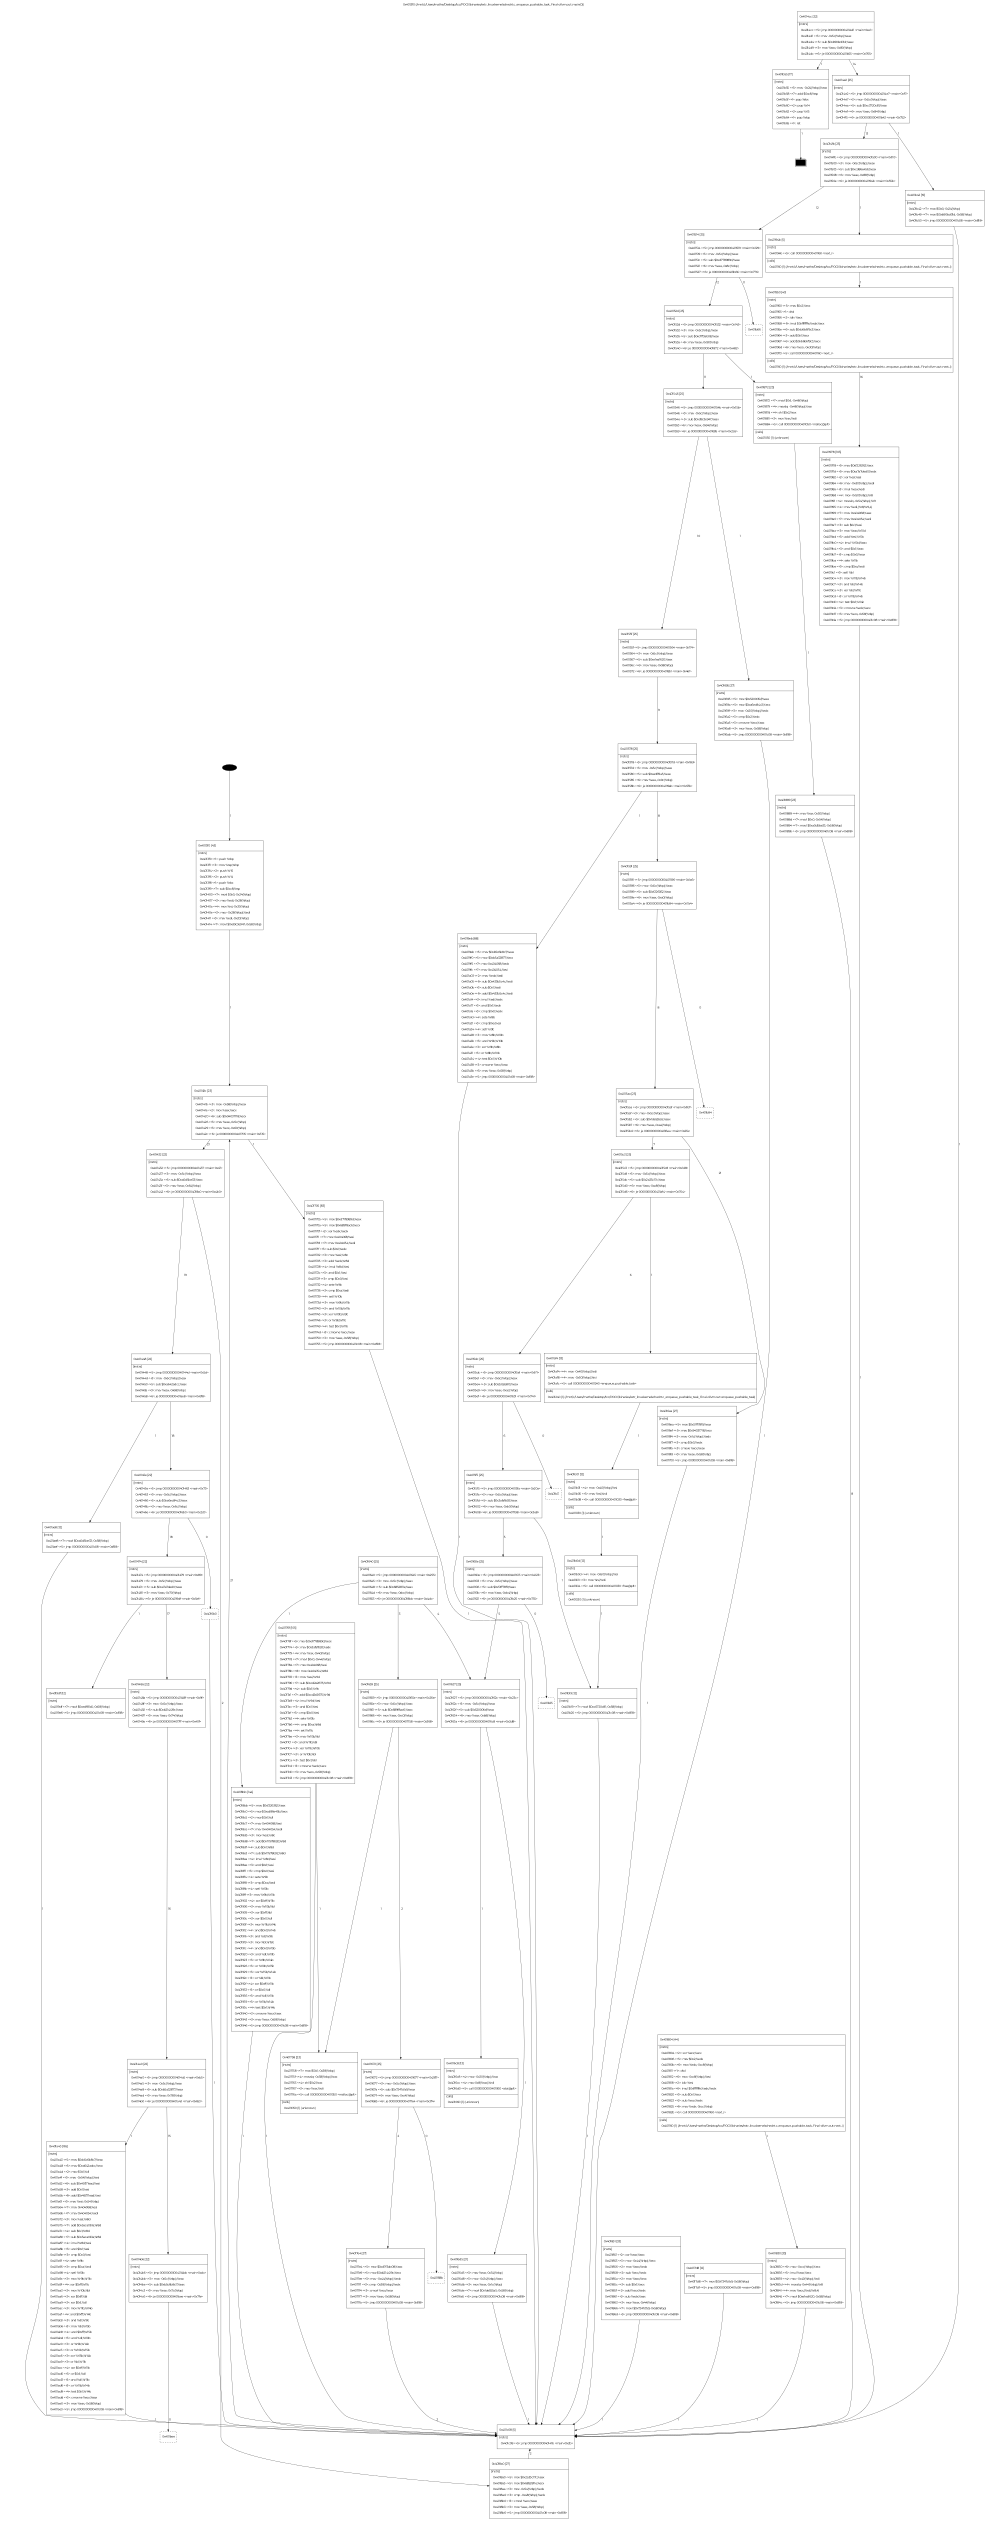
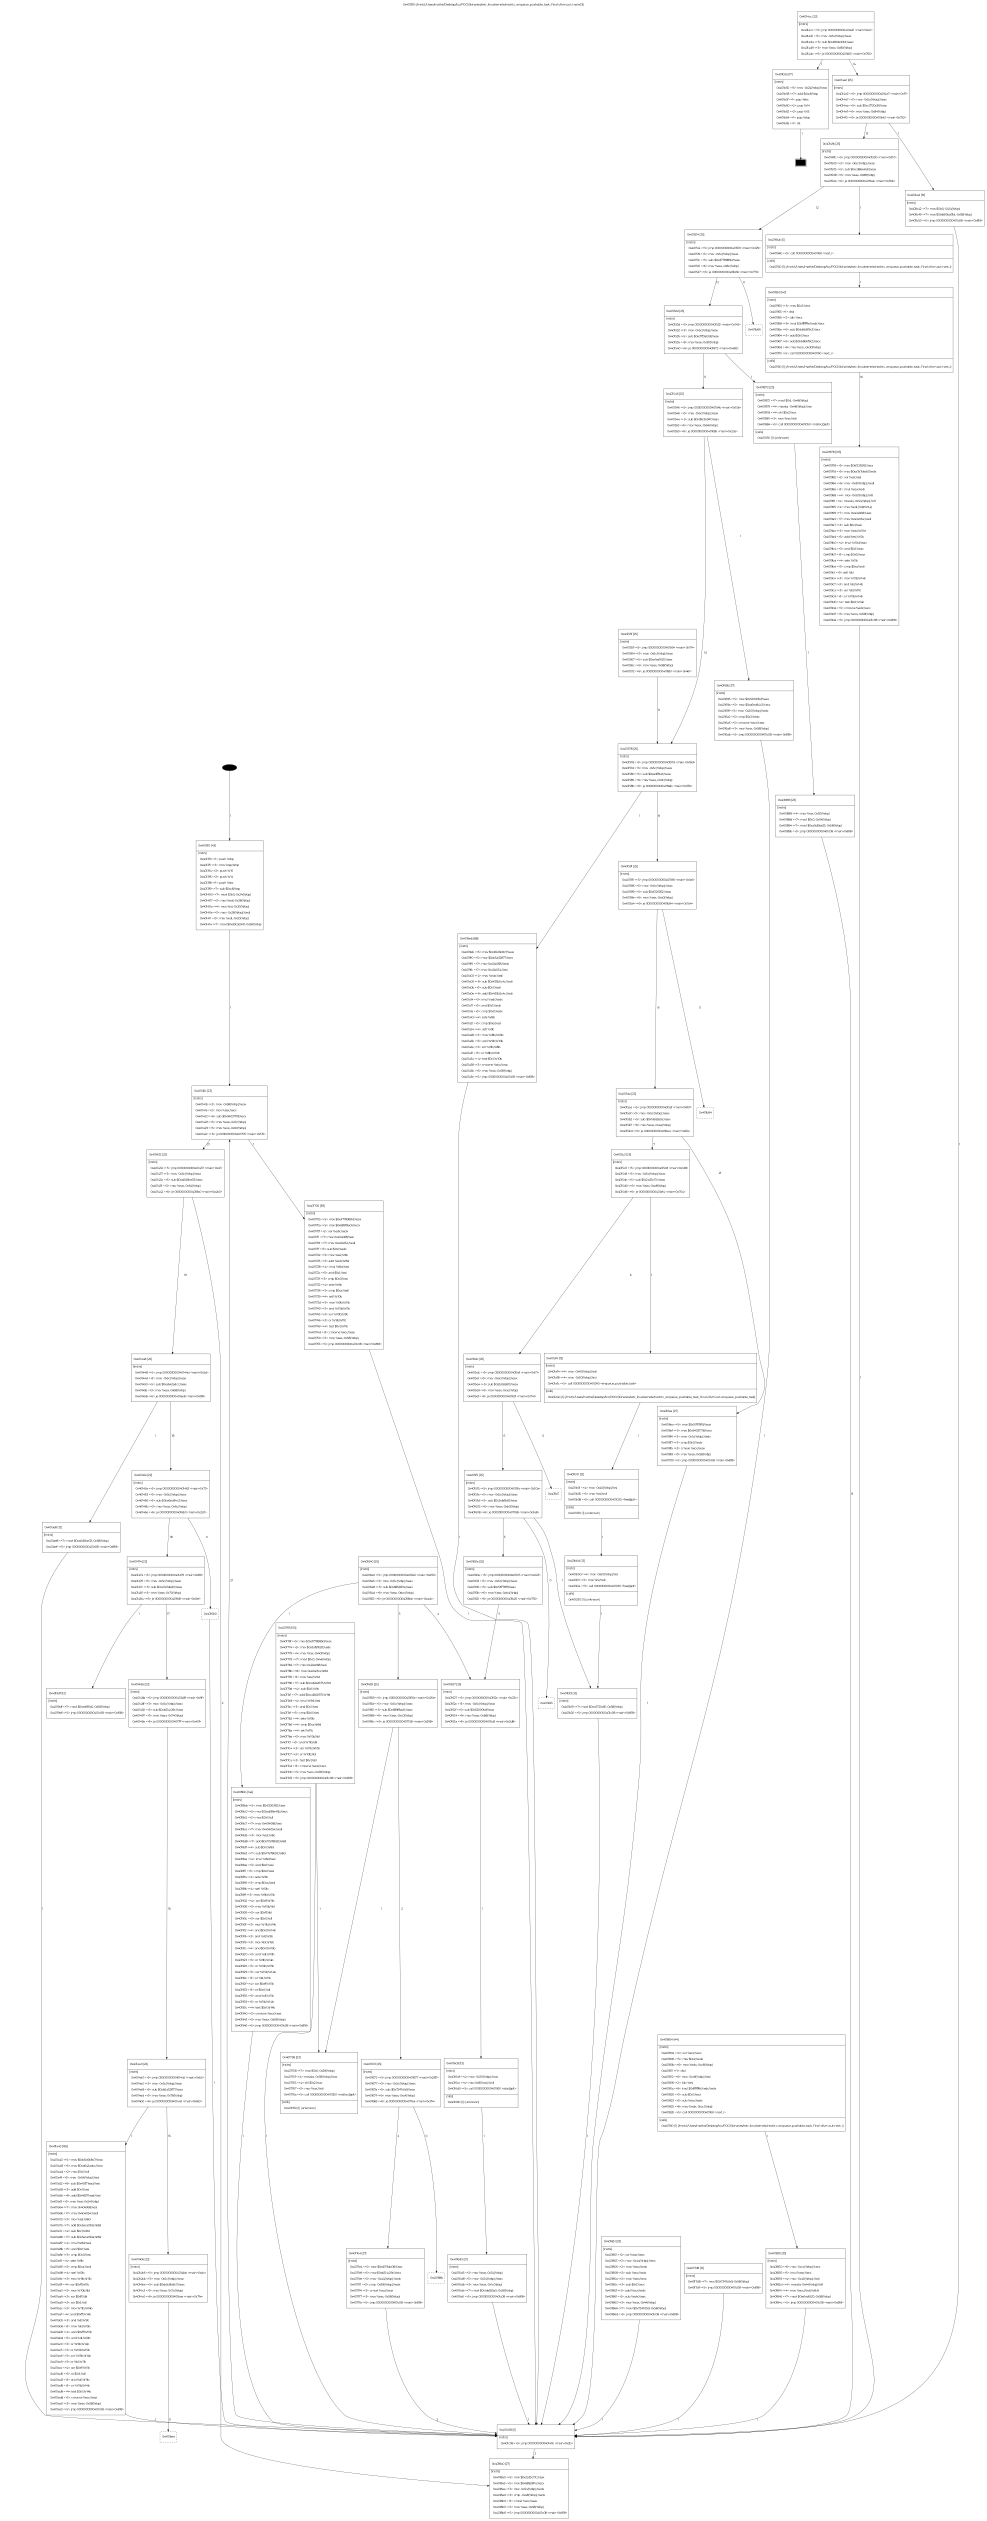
(680, 532) -> (705, 592)
(543, 1648) -> (549, 1604)
(522, 1990) -> (484, 2180)
(529, 2455) -> (534, 2453)
